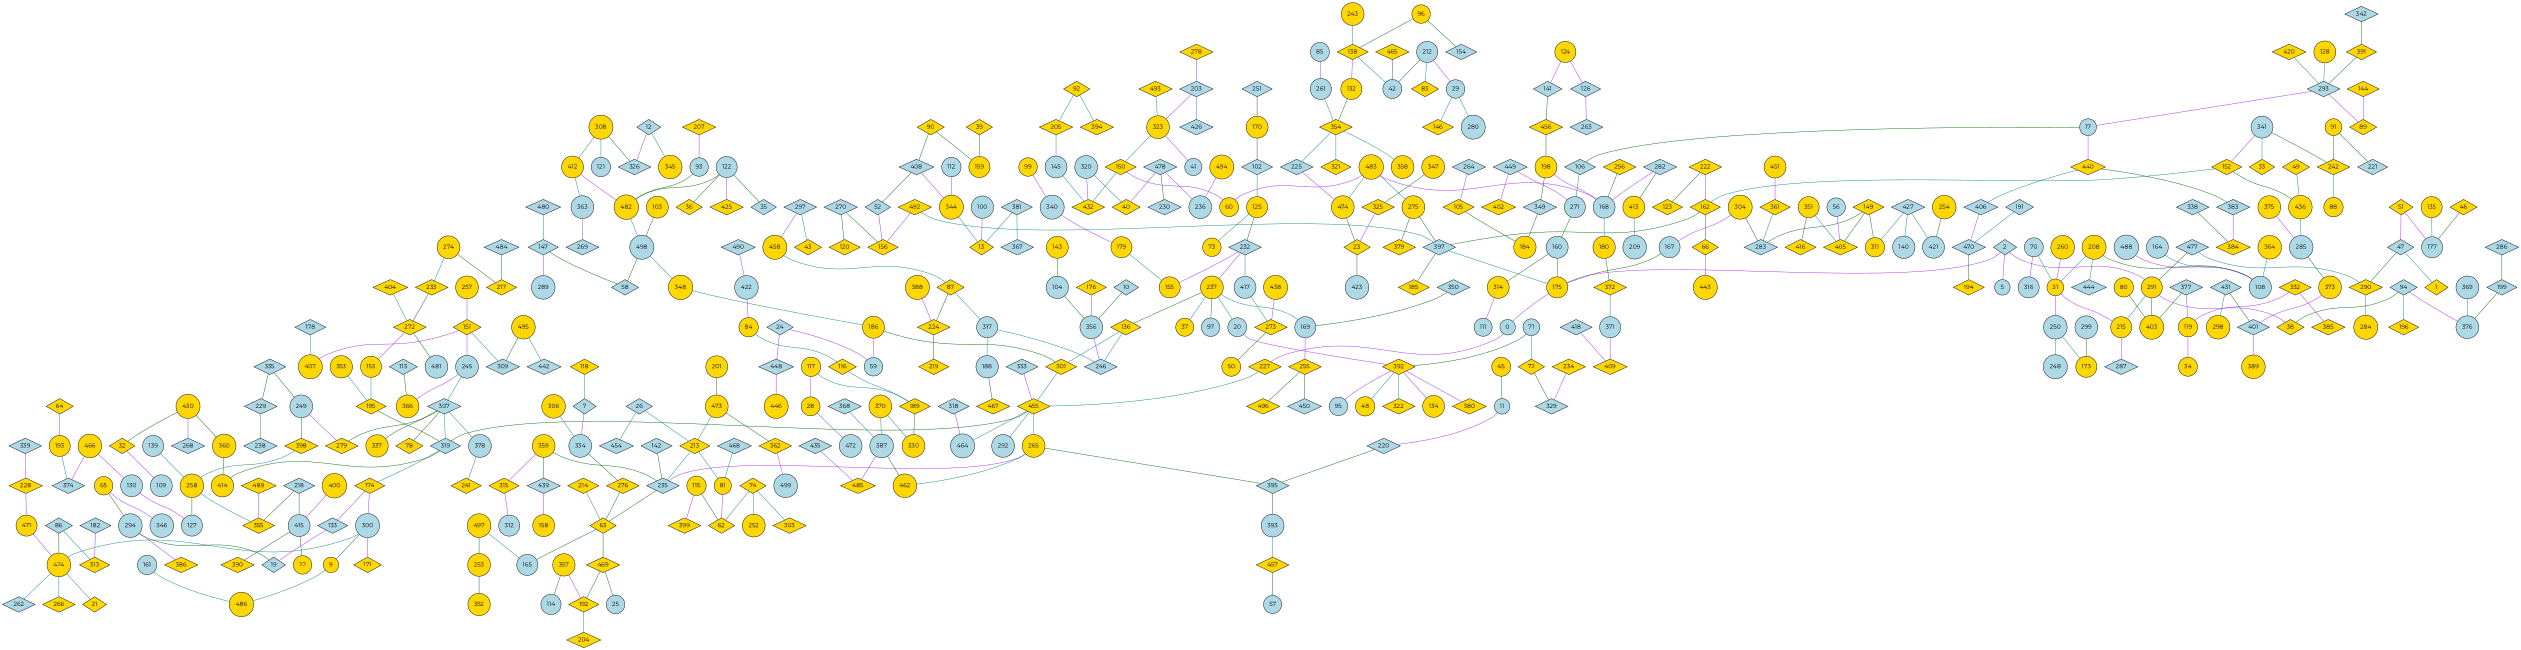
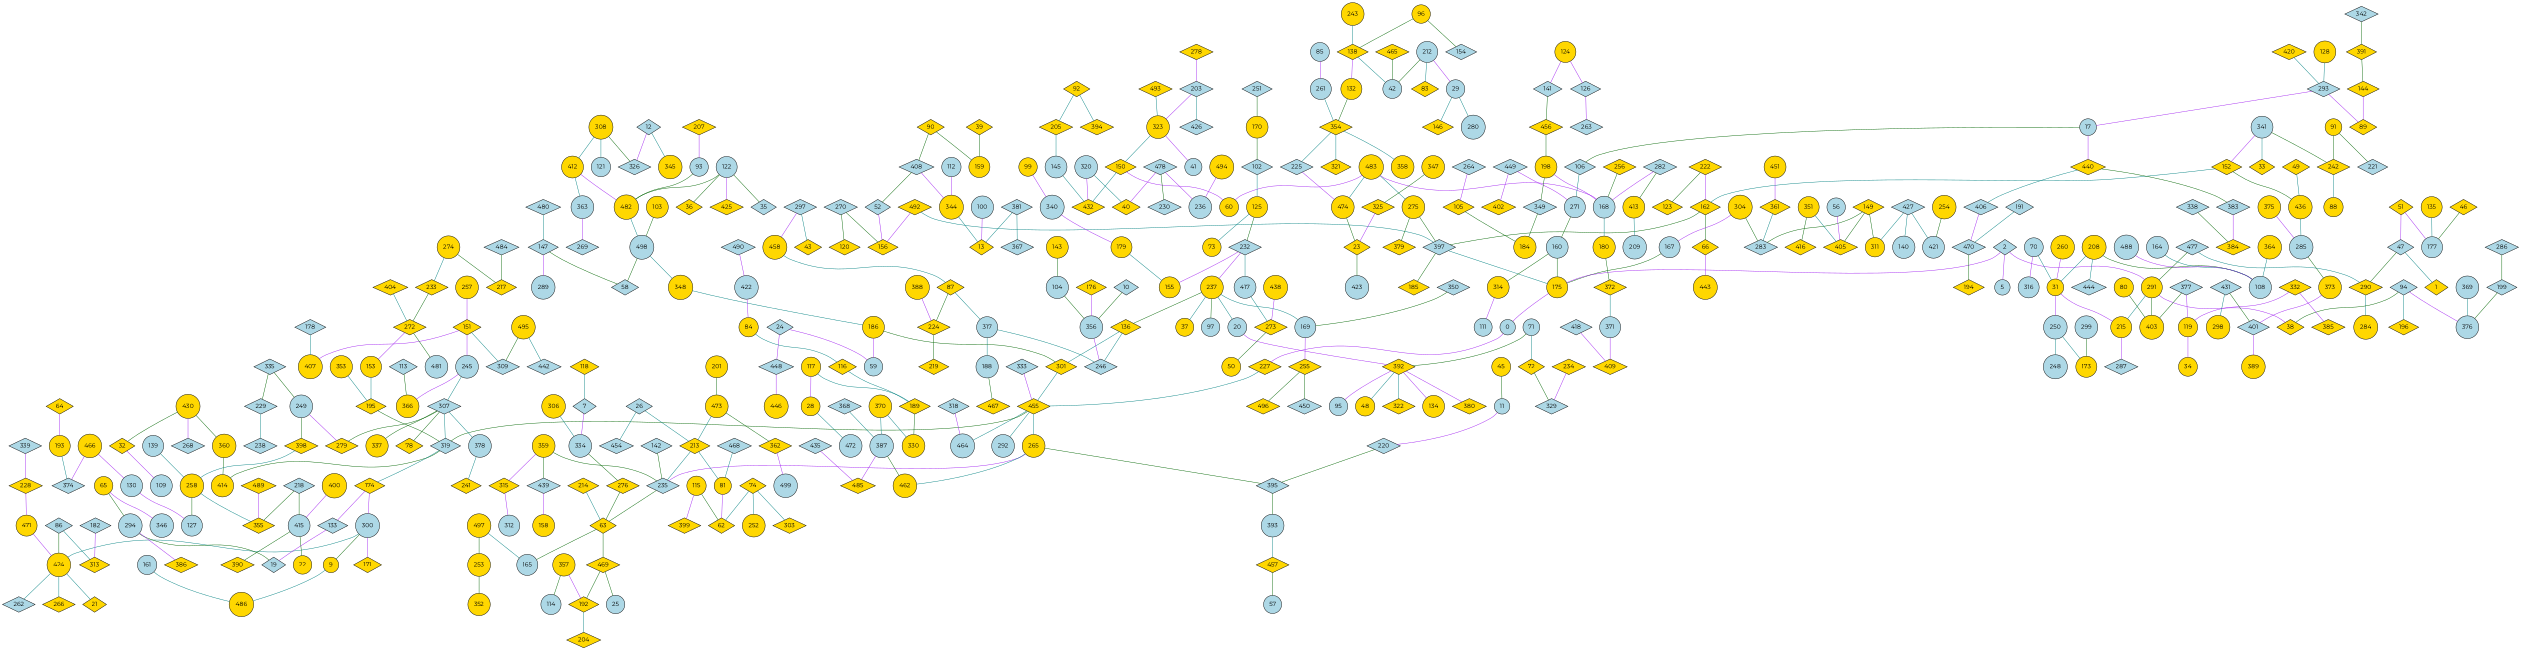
(2343, 70) -> (2362, 70)
